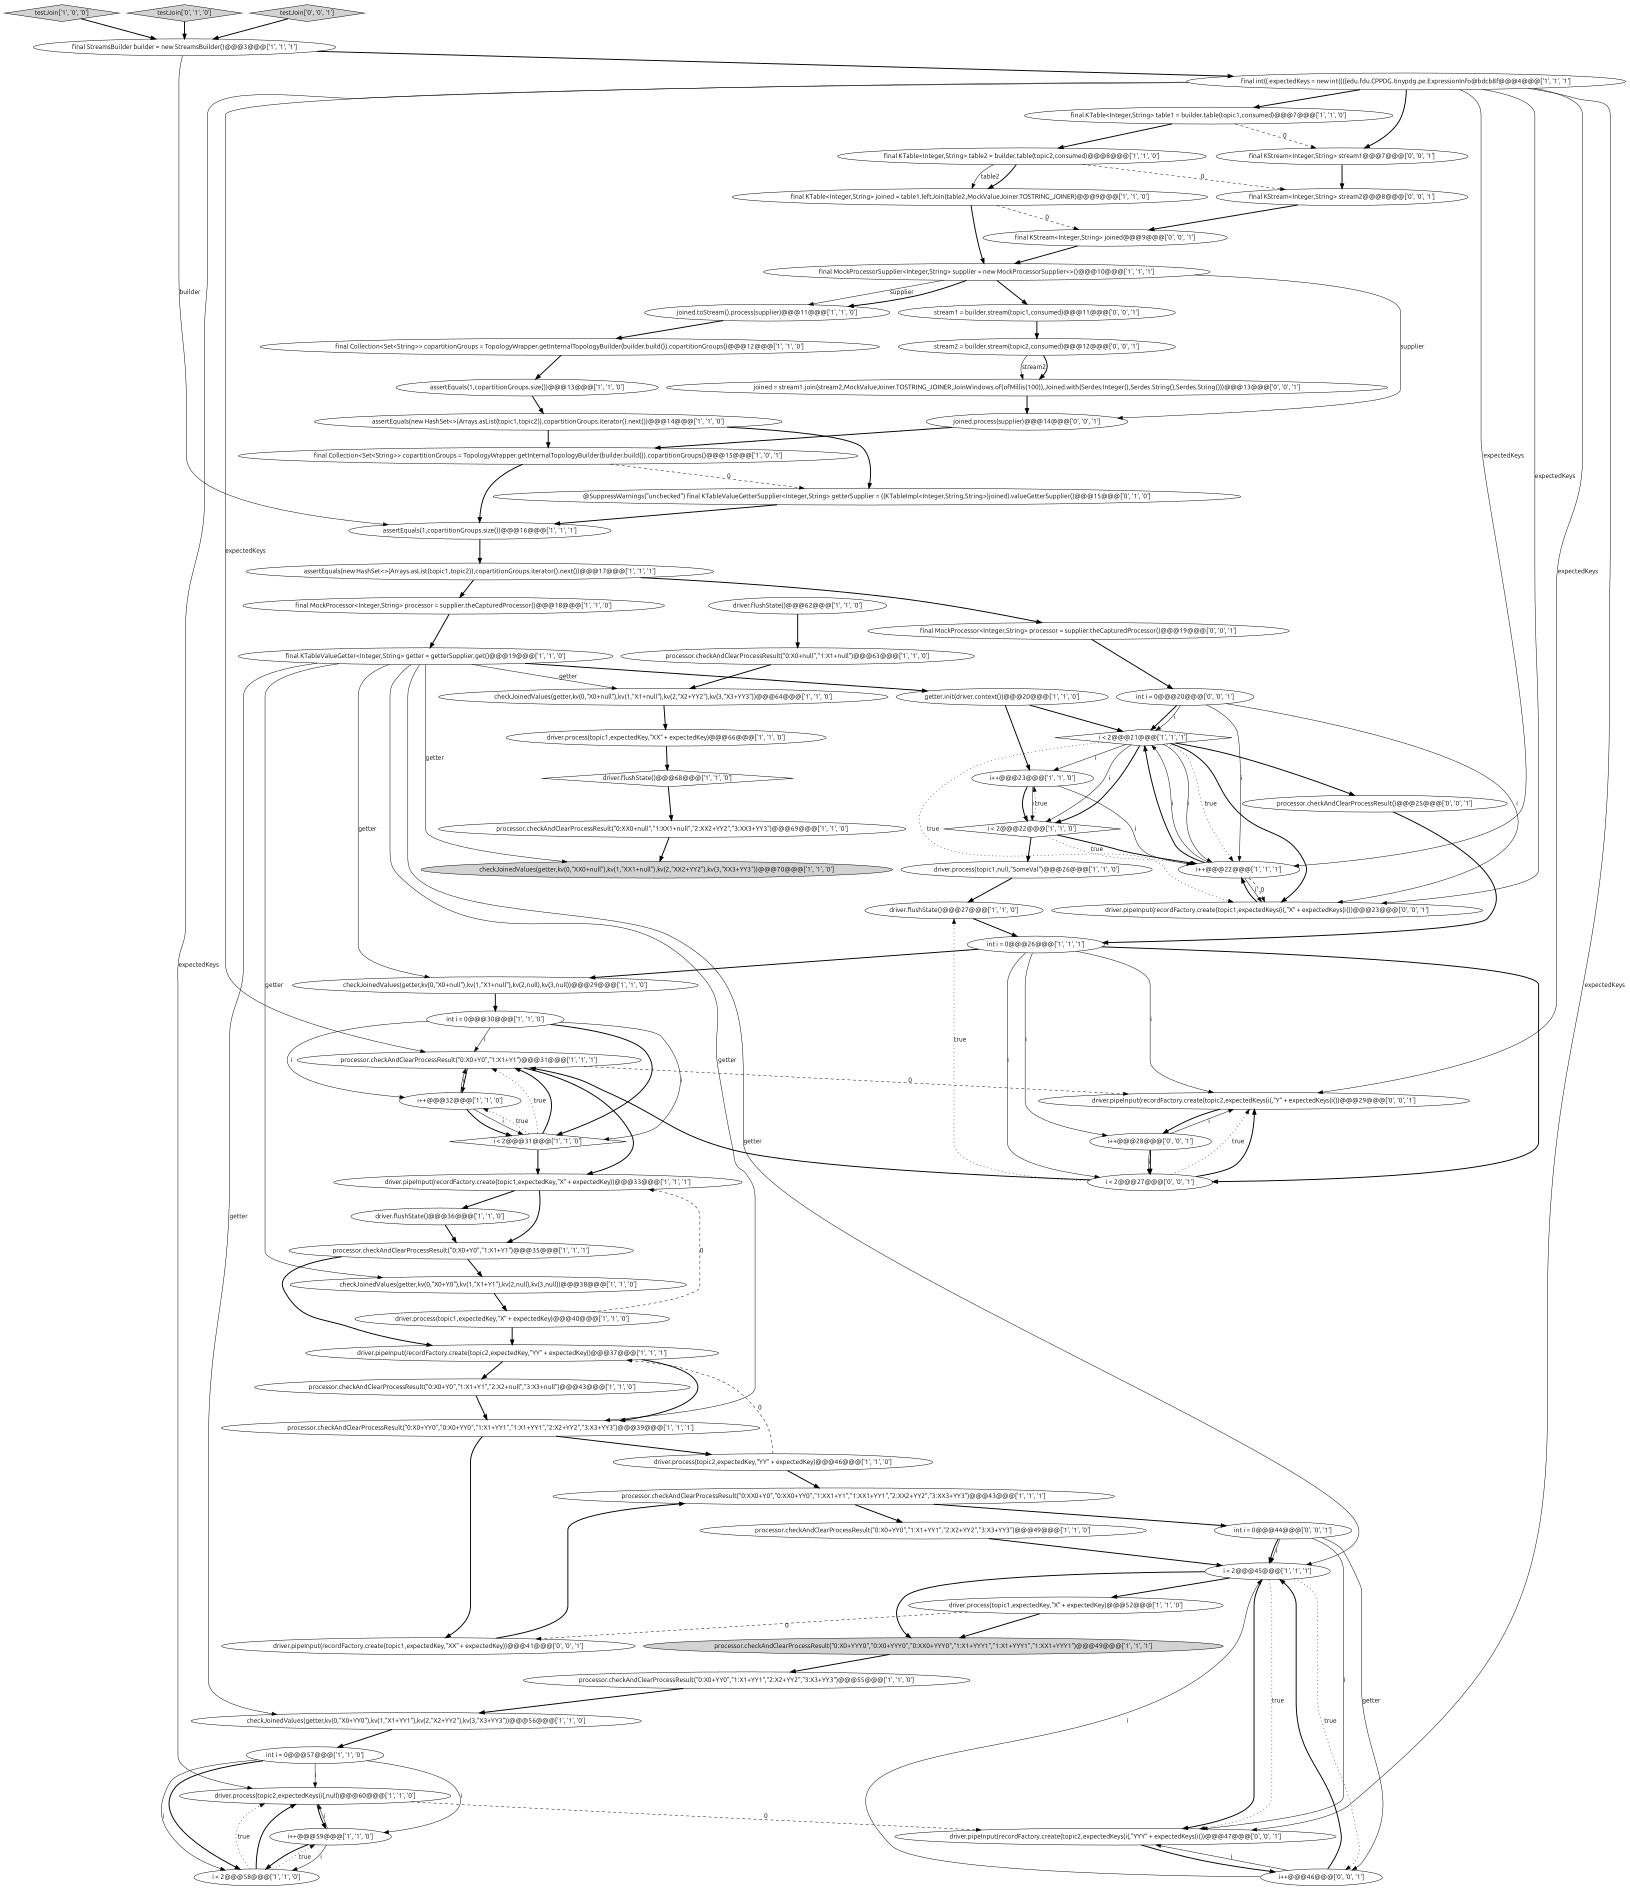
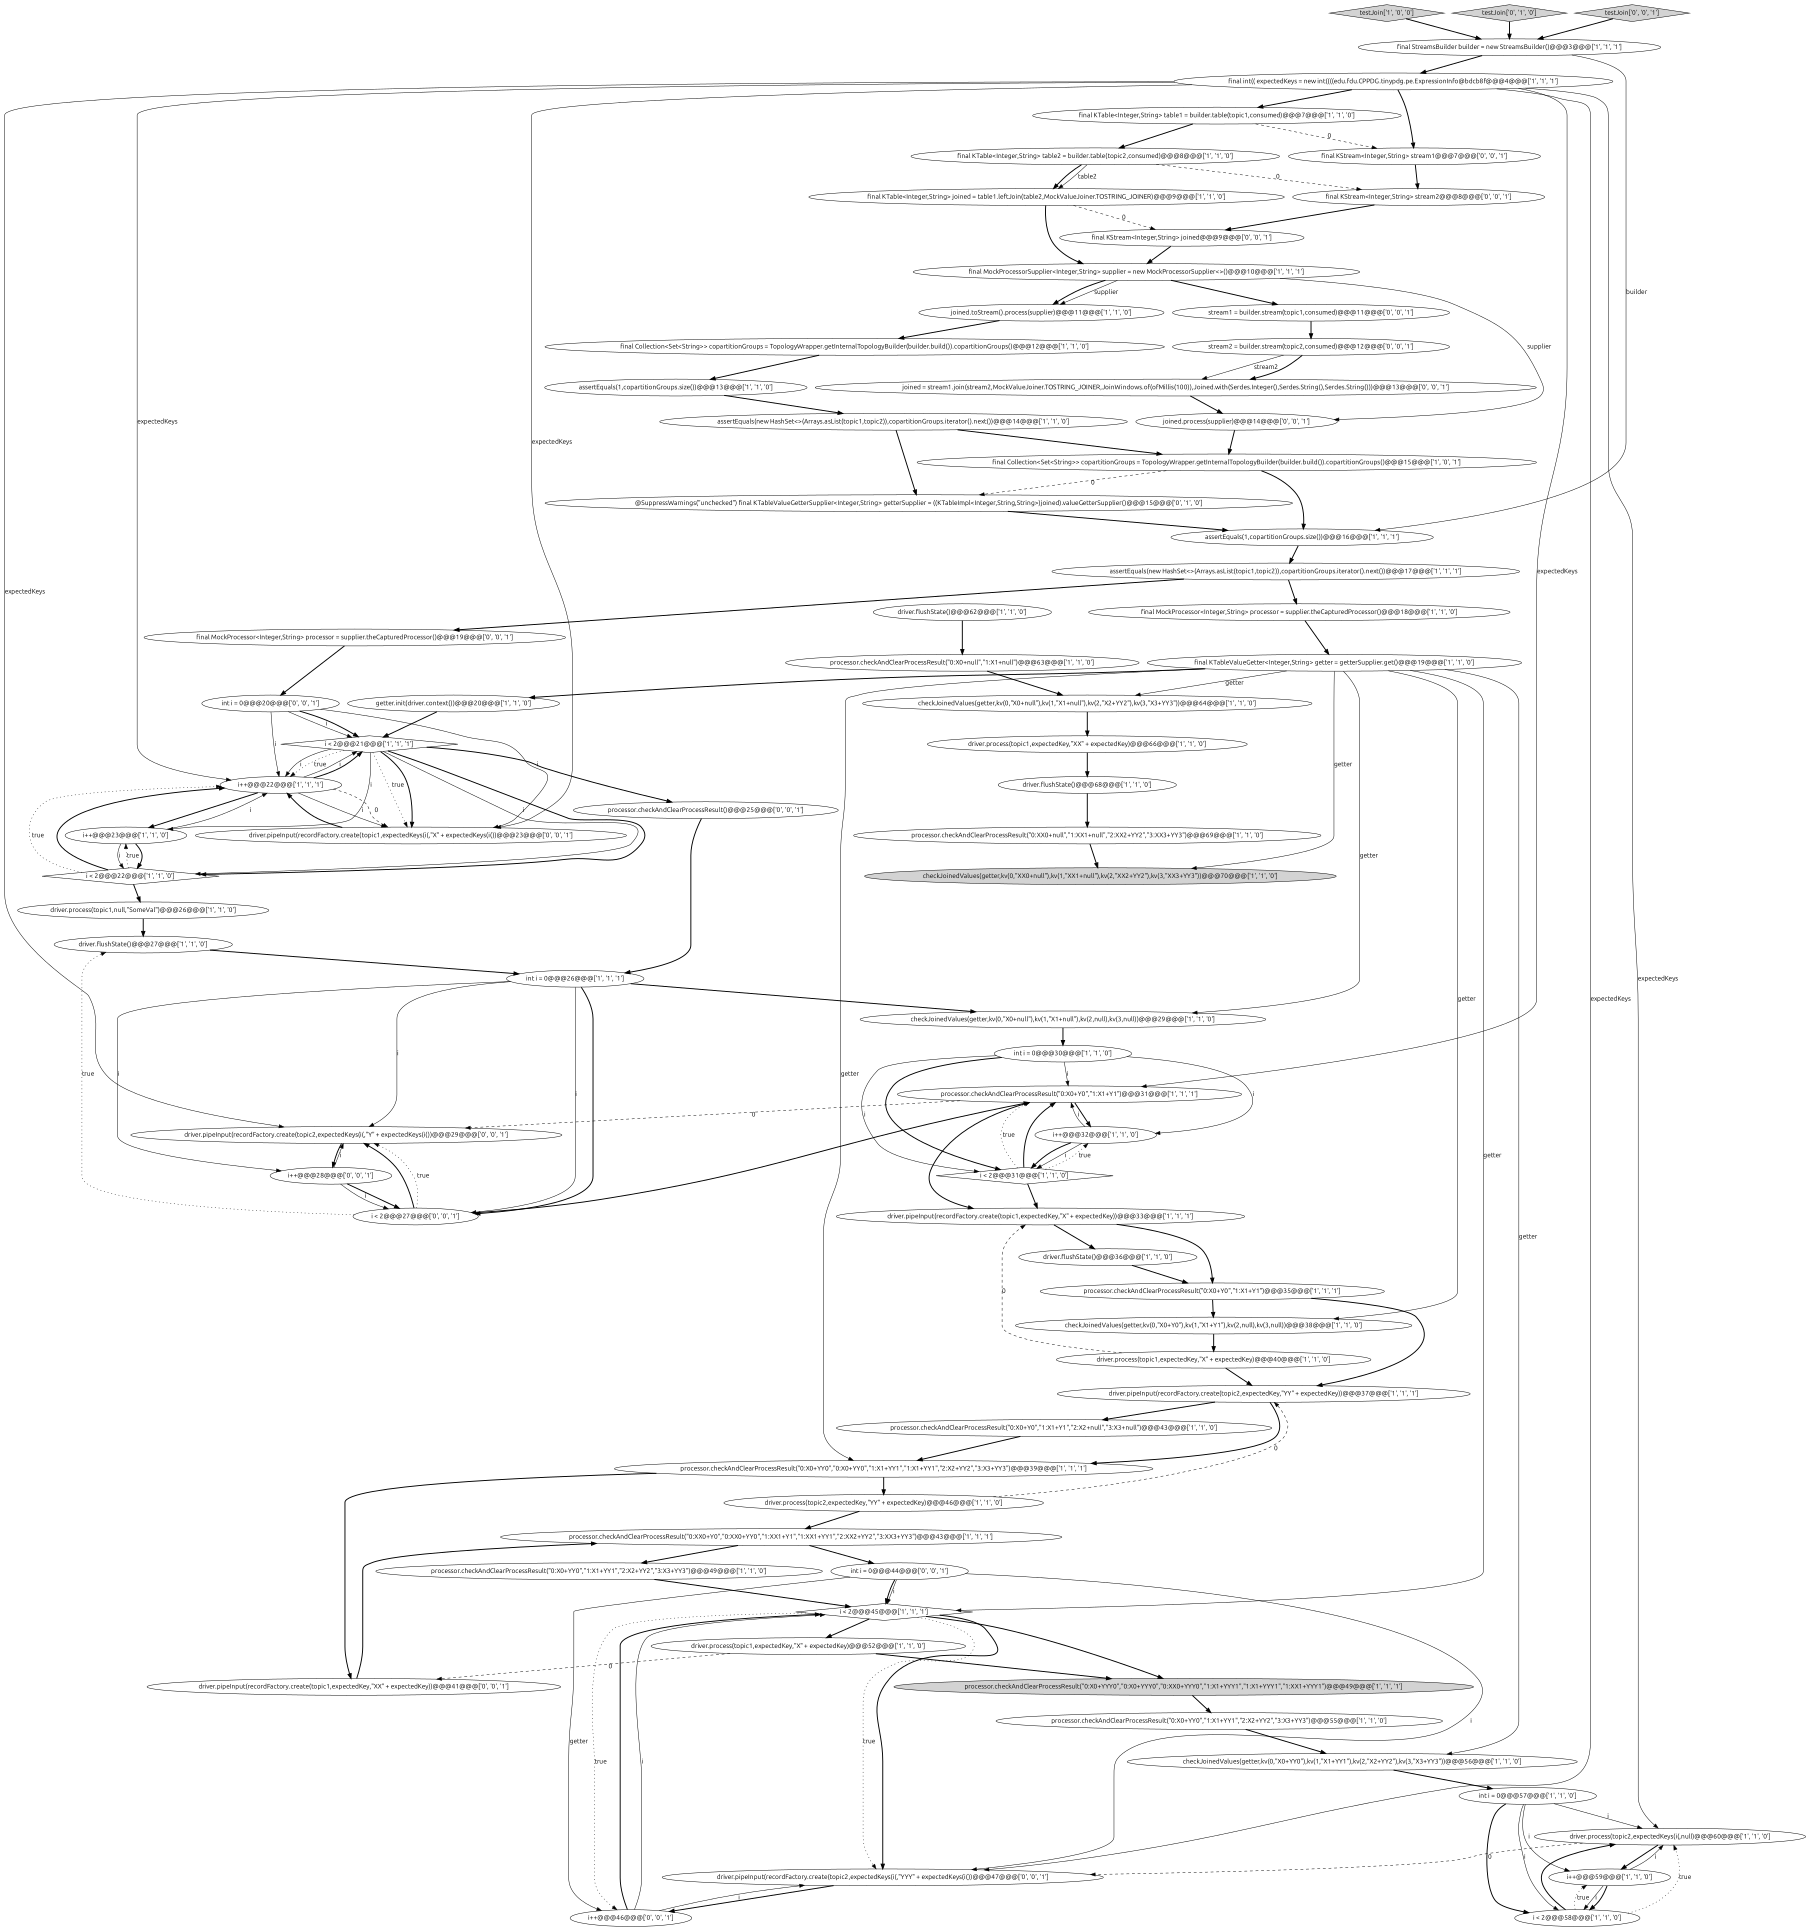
(1017, 735) -> (206, 809)
(668, 778) -> (1087, 785)
(1268, 1571) -> (884, 1612)
